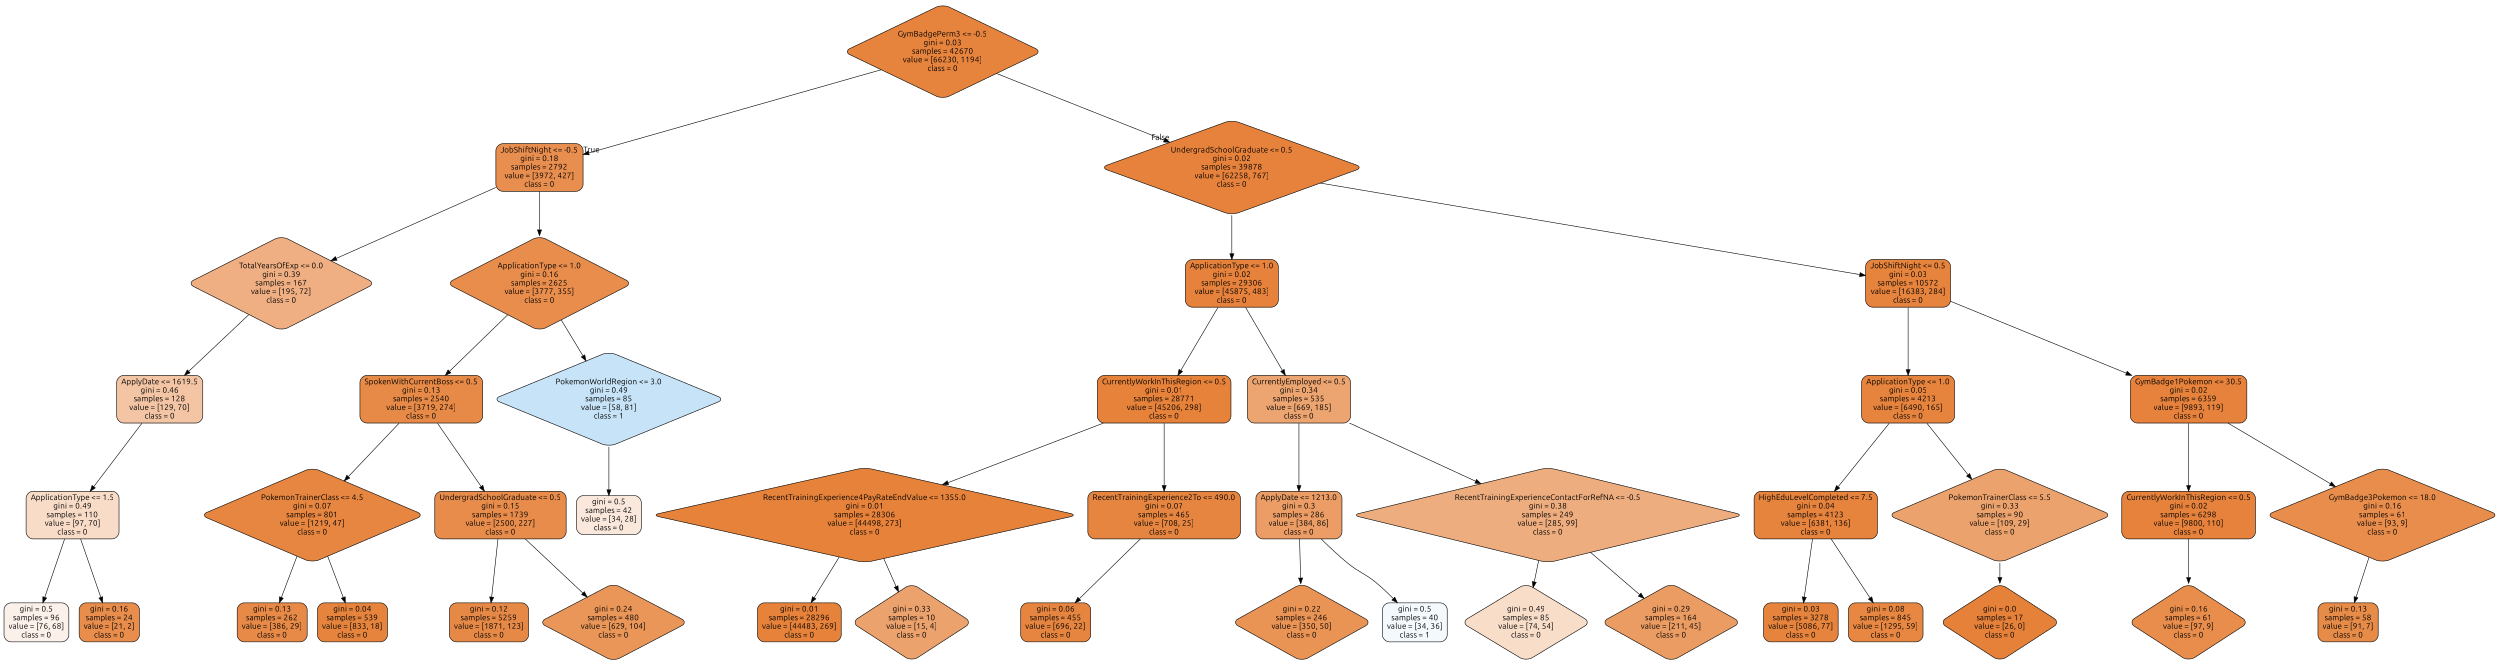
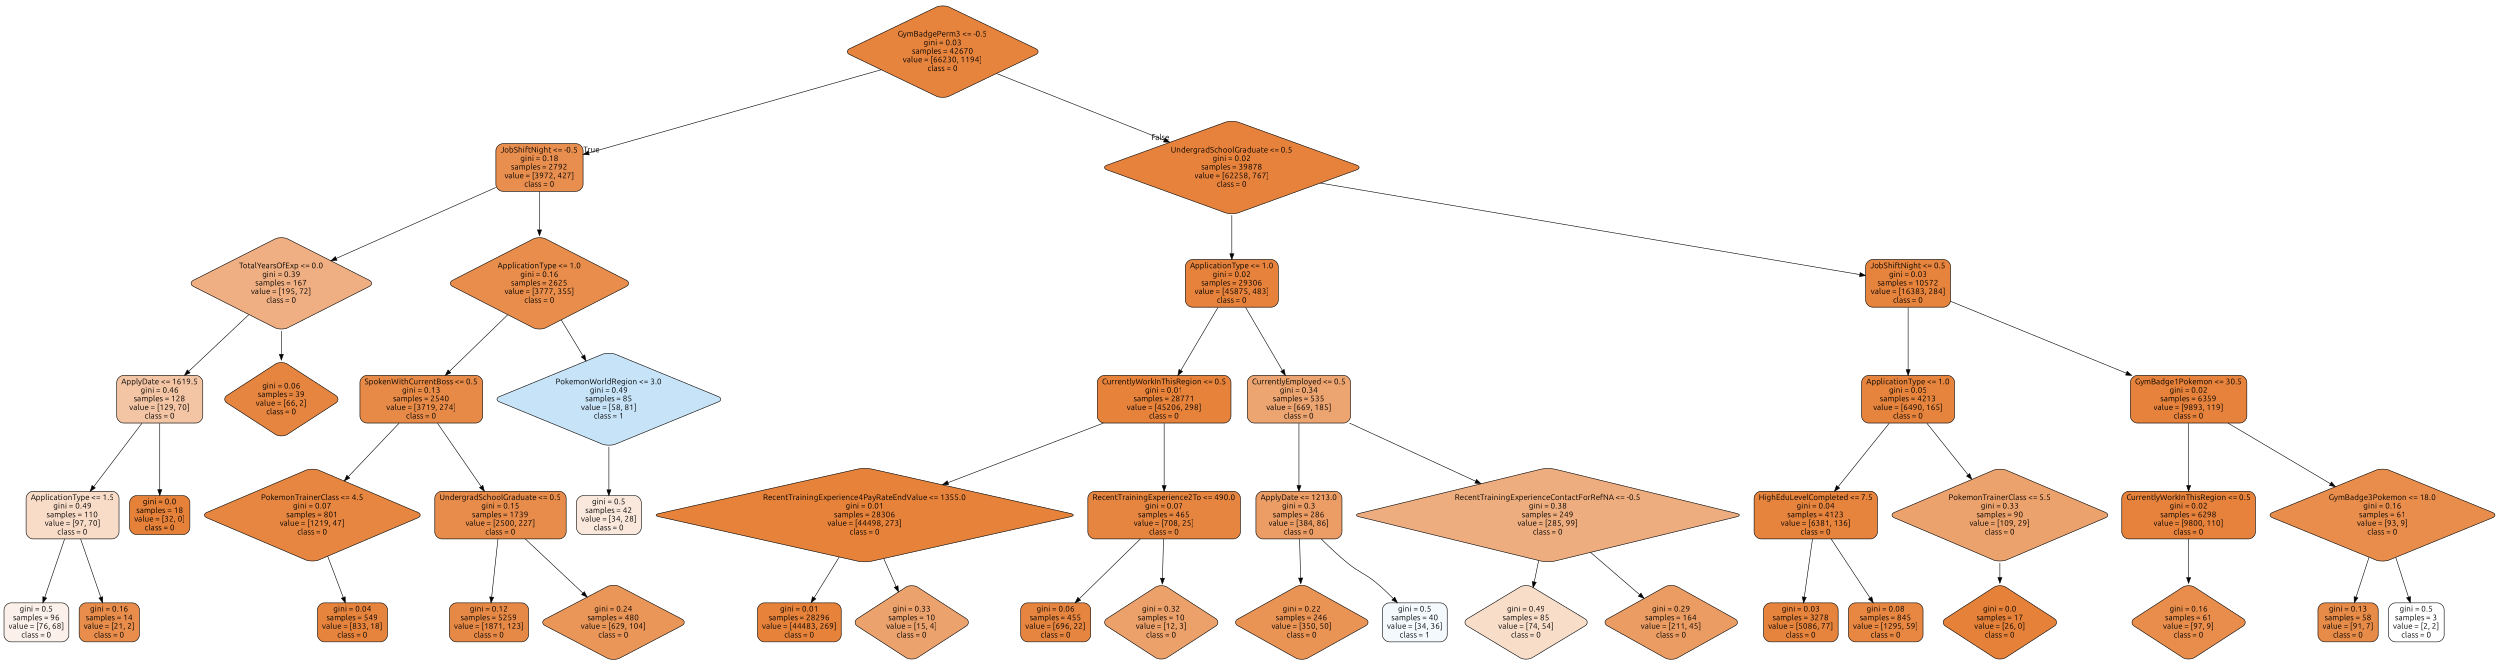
none -> (281, 399)
none -> (160, 515)
(109, 622) -> (109, 622)
(272, 622) -> none
(352, 622) -> (352, 622)
none -> (1161, 622)
none -> (2416, 622)
